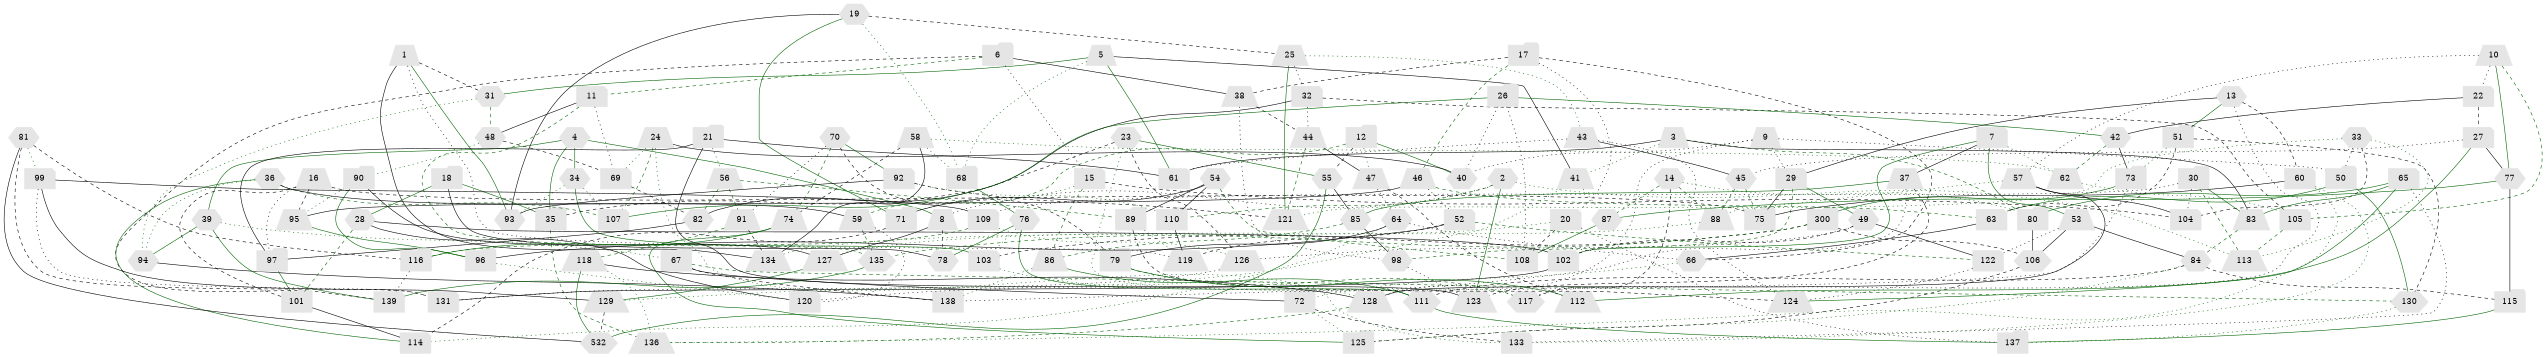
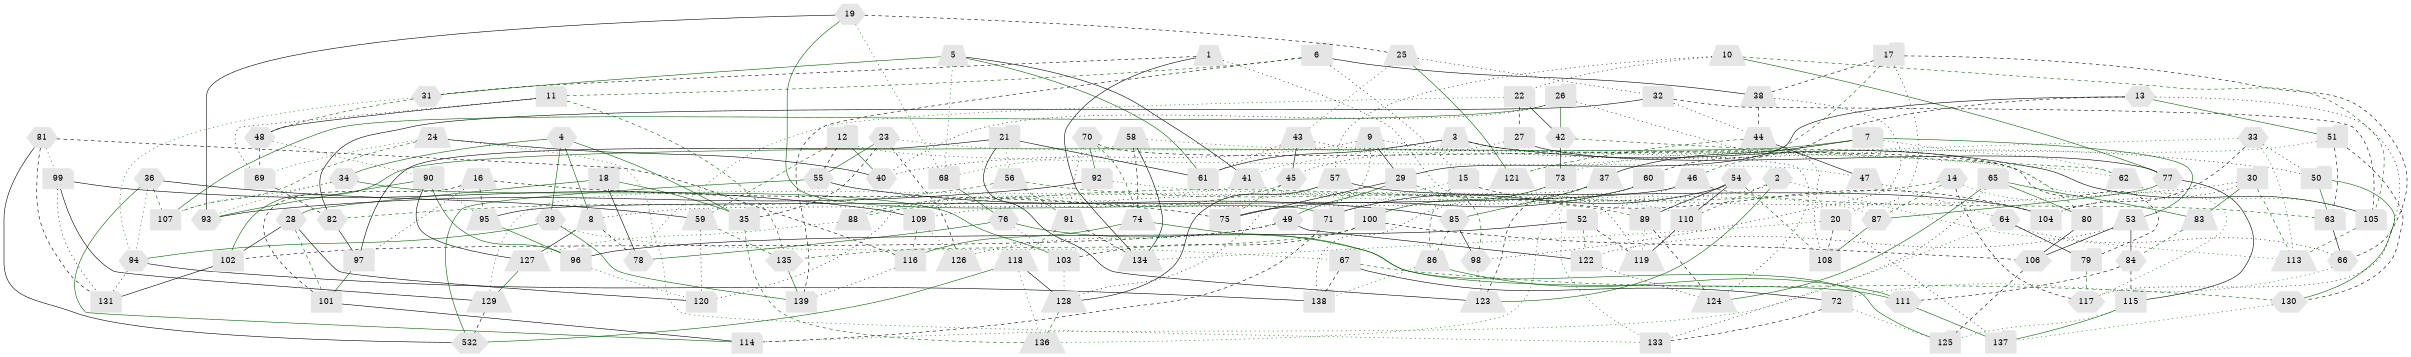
none -> (962, 114)
(461, 136) -> (292, 202)
(1919, 150) -> (2069, 178)
(1778, 158) -> (1386, 159)
(1171, 208) -> none
(1823, 220) -> (1370, 220)
(840, 288) -> (120, 281)
(1578, 302) -> none
(1781, 321) -> (2038, 325)
